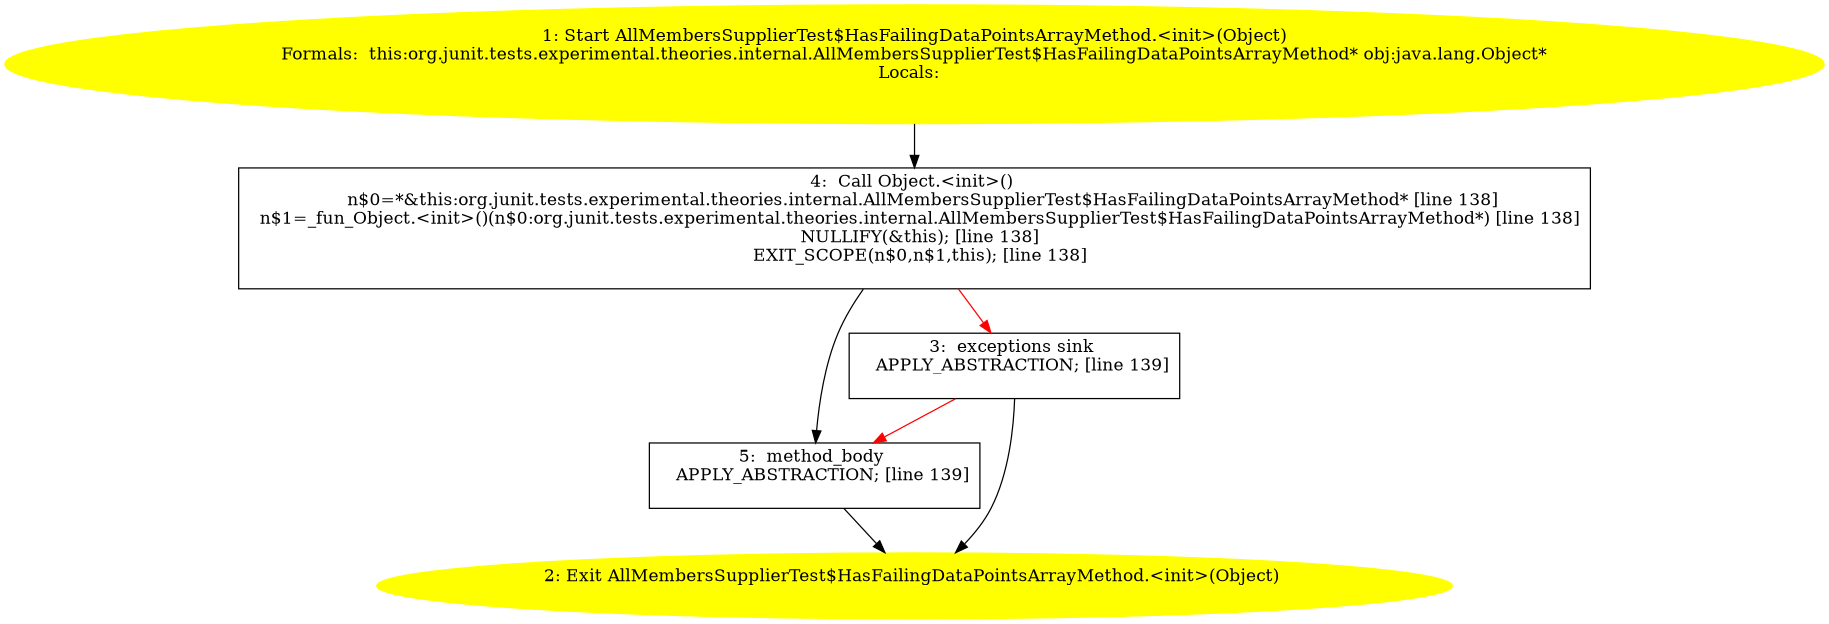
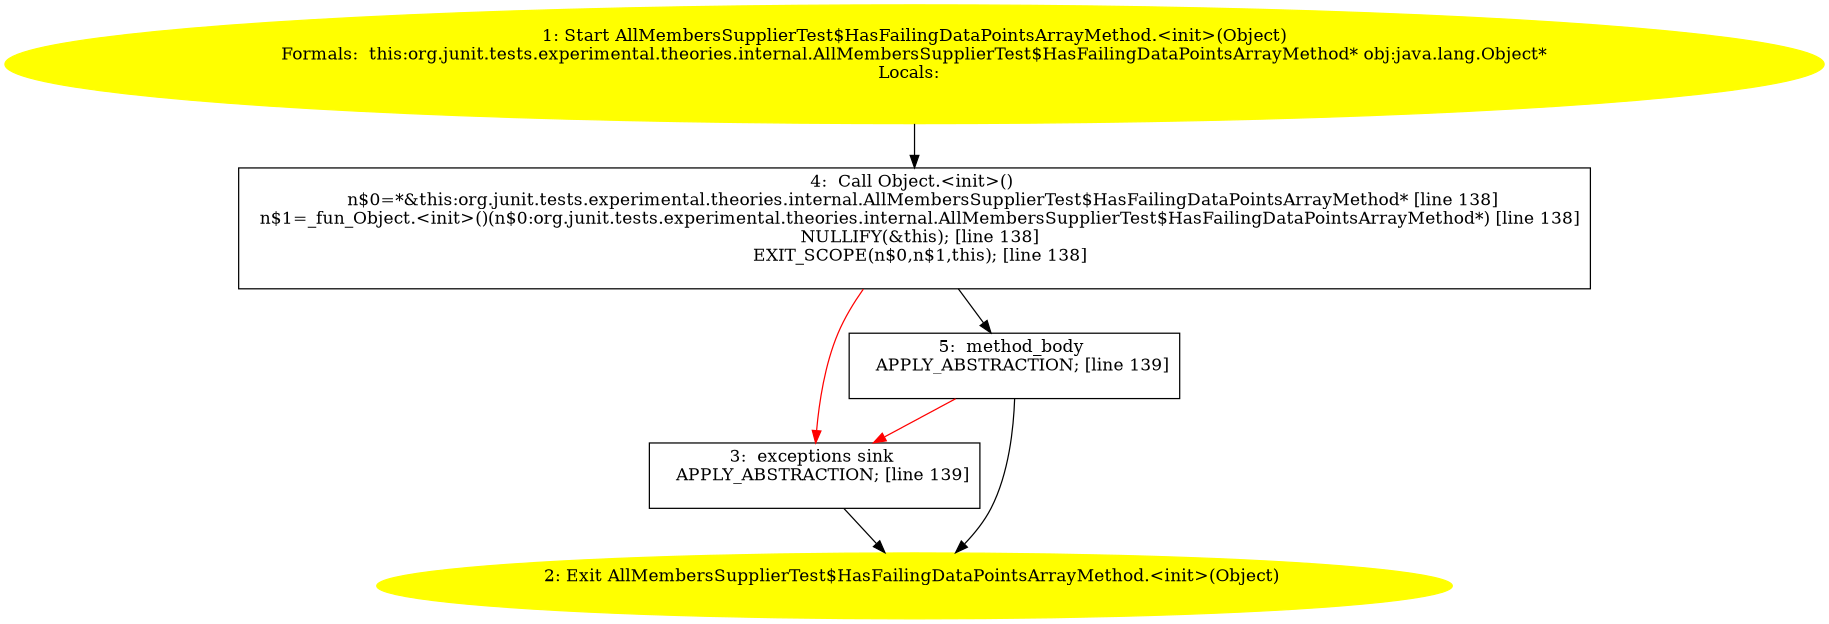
(920, 418) -> (920, 418)
